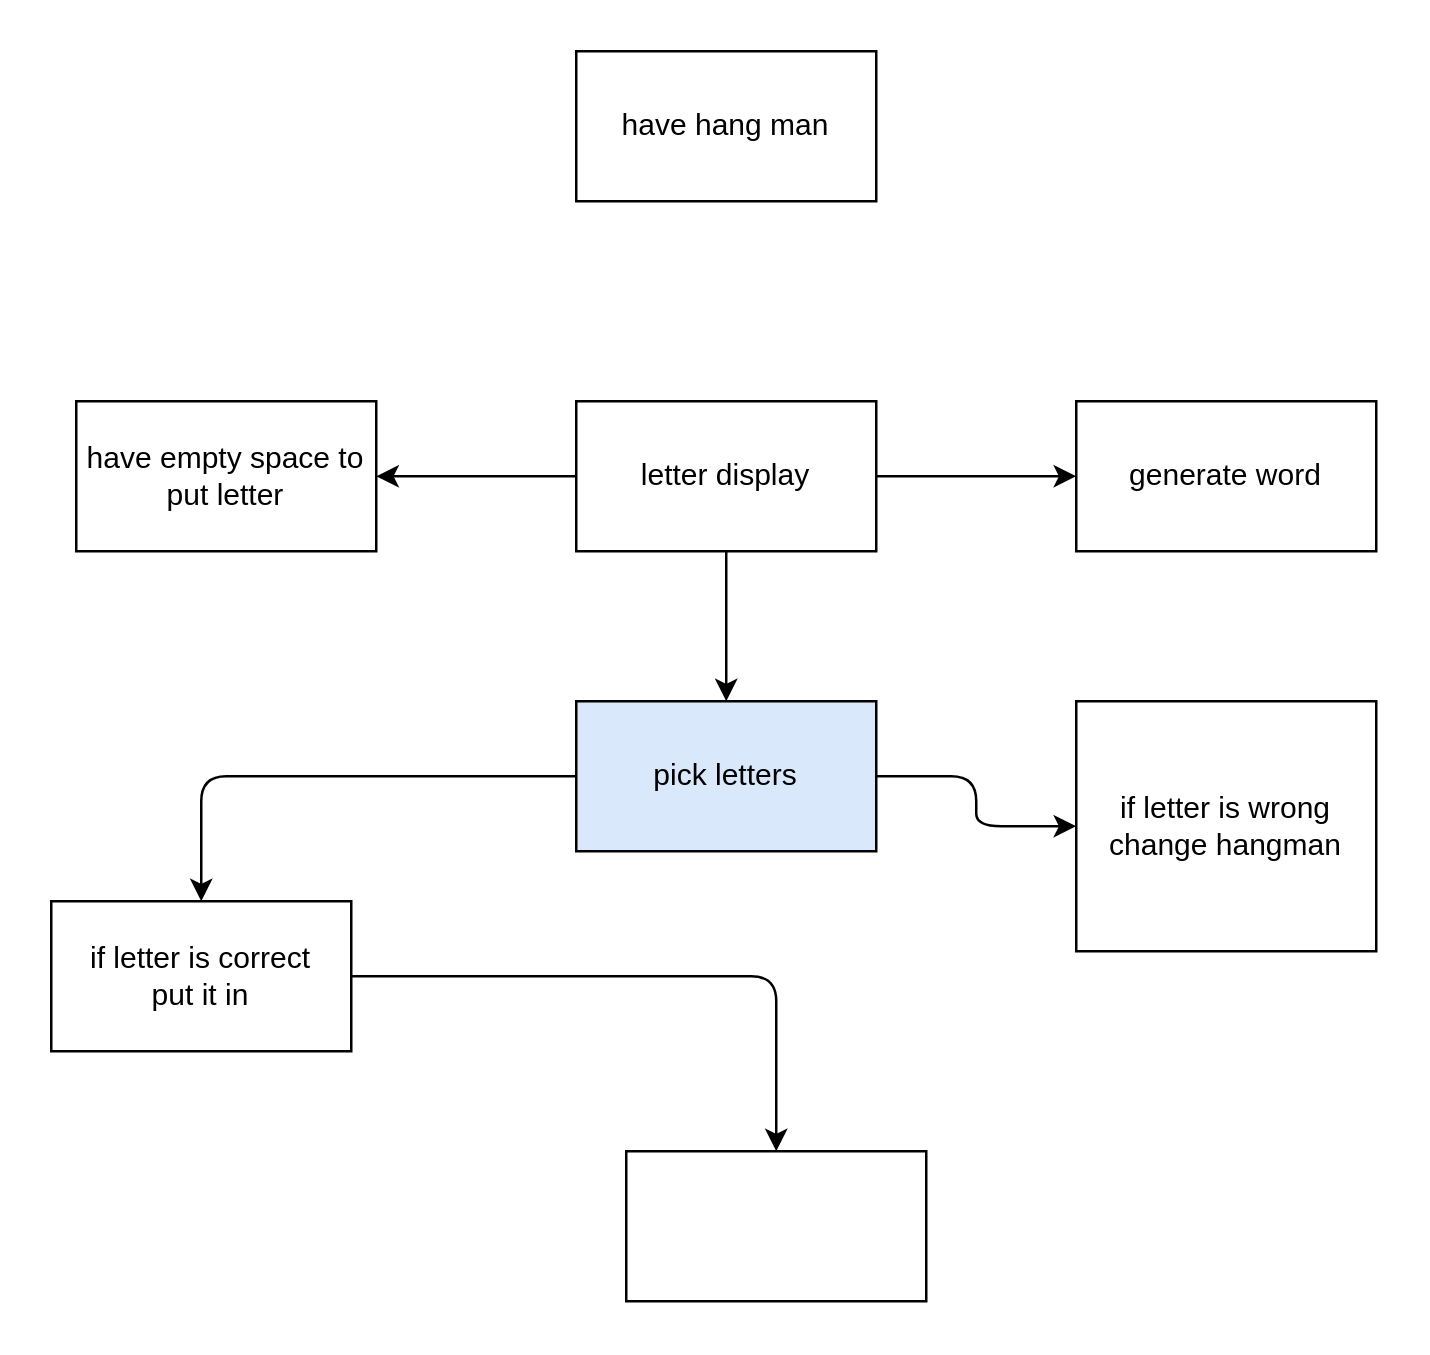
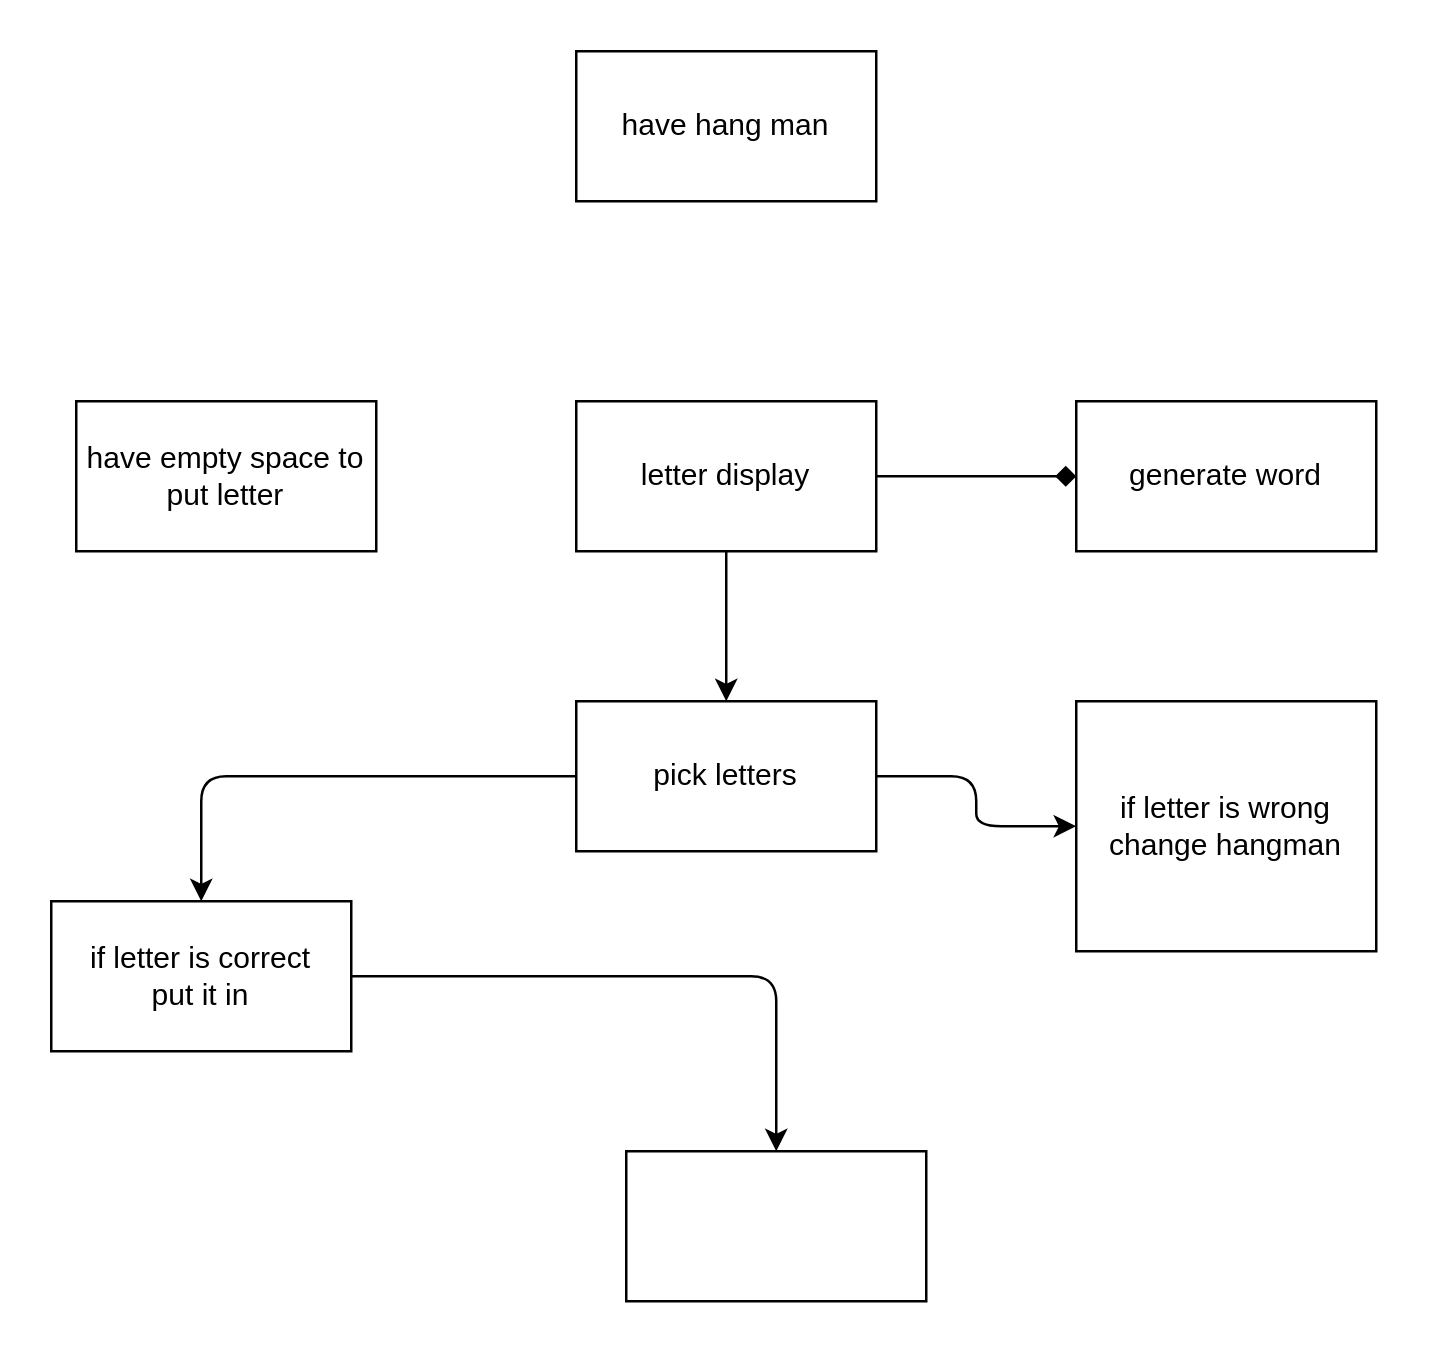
(484, 476) -> none
(1057, 476) -> (1056, 476)
(726, 776) -> (726, 776)
